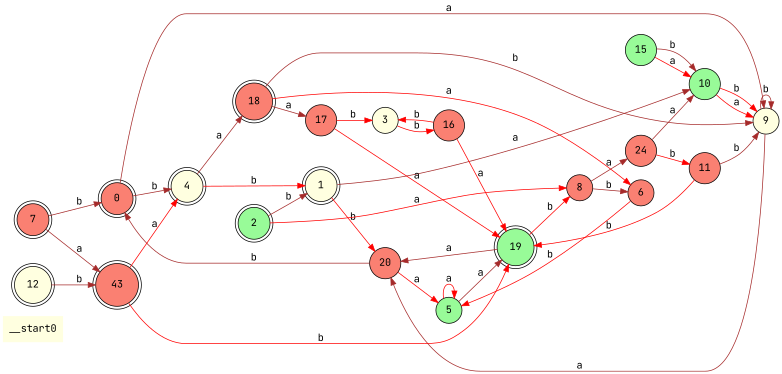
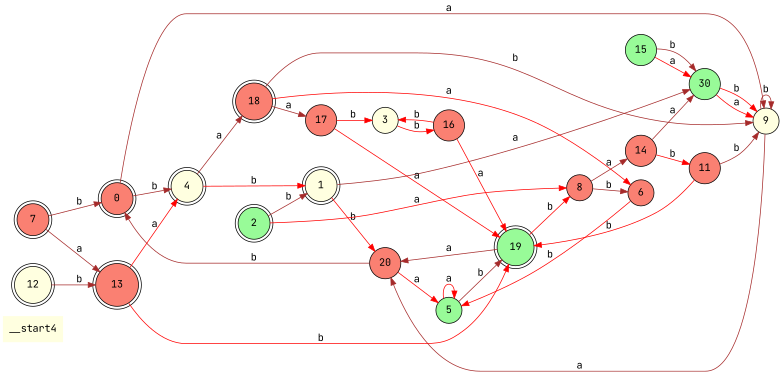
(705, 84) -> (705, 84)
(641, 151) -> (641, 151)
(481, 273) -> (481, 273)
(117, 285) -> (117, 285)
(33, 329) -> (33, 329)
